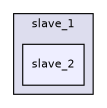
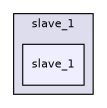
(53, 65) -> (53, 65)
